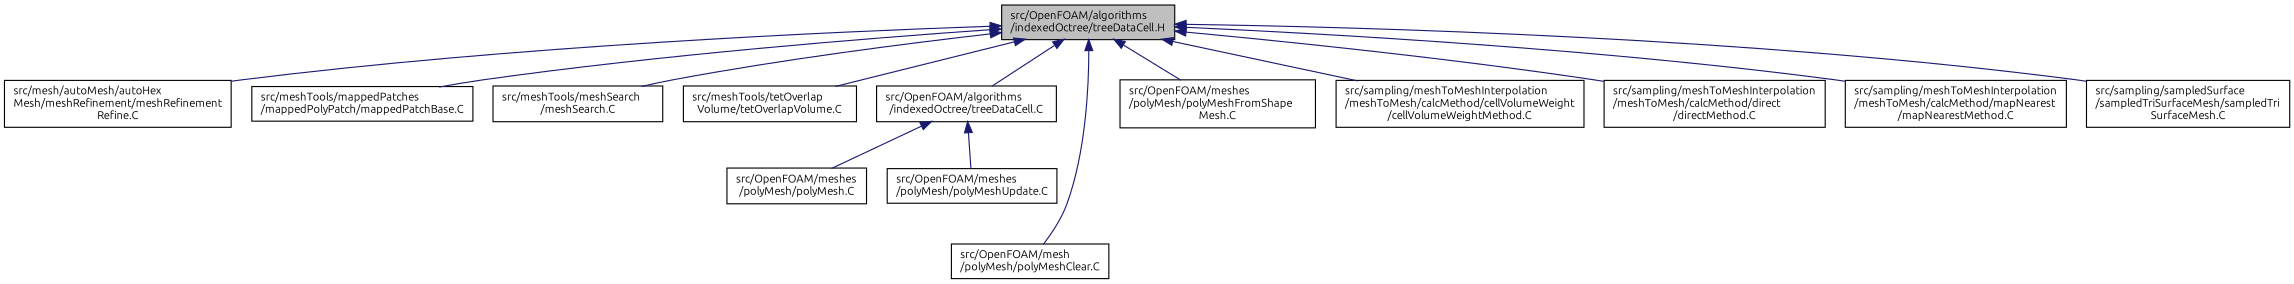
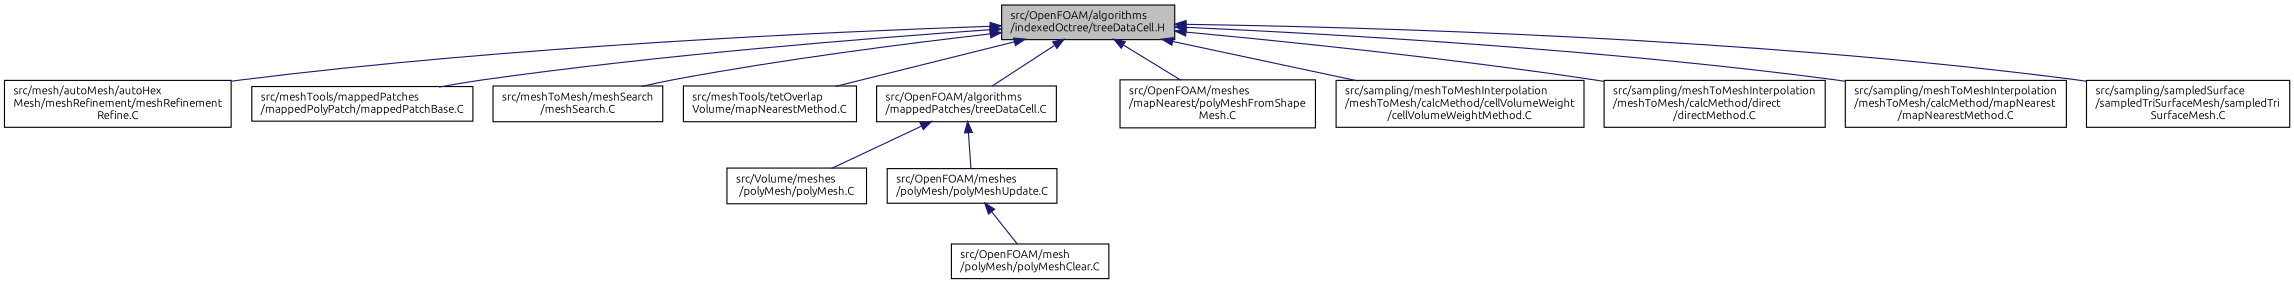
(578, 104) -> (578, 104)
(770, 104) -> (770, 104)
(966, 104) -> (966, 104)
(1218, 104) -> (1218, 104)
(1080, 152) -> (1005, 228)
(797, 186) -> (797, 186)
